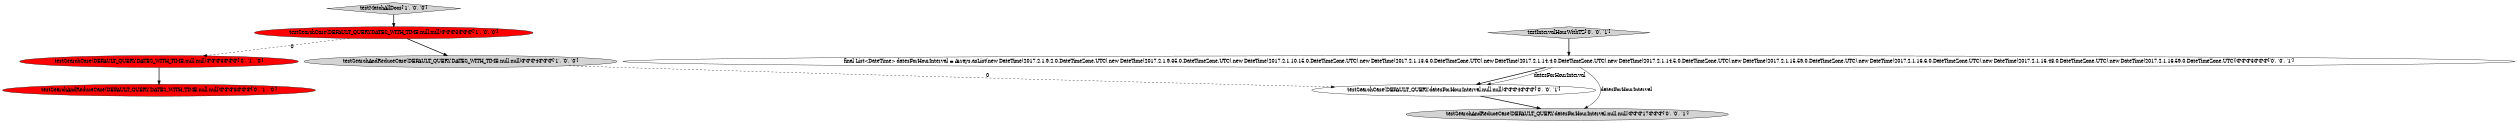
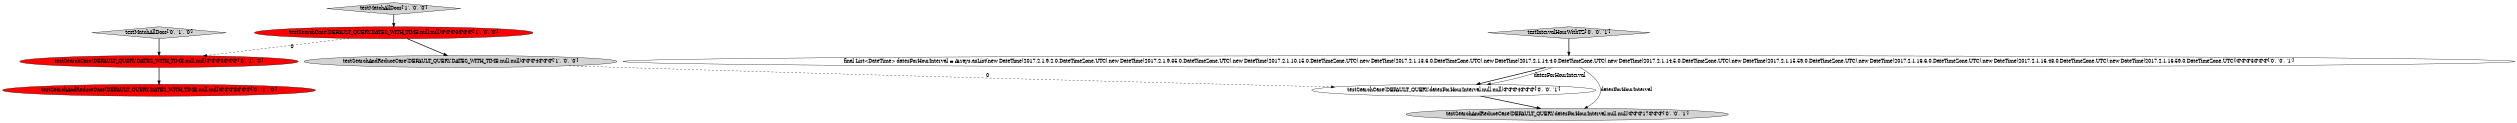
none -> (159, 33)
